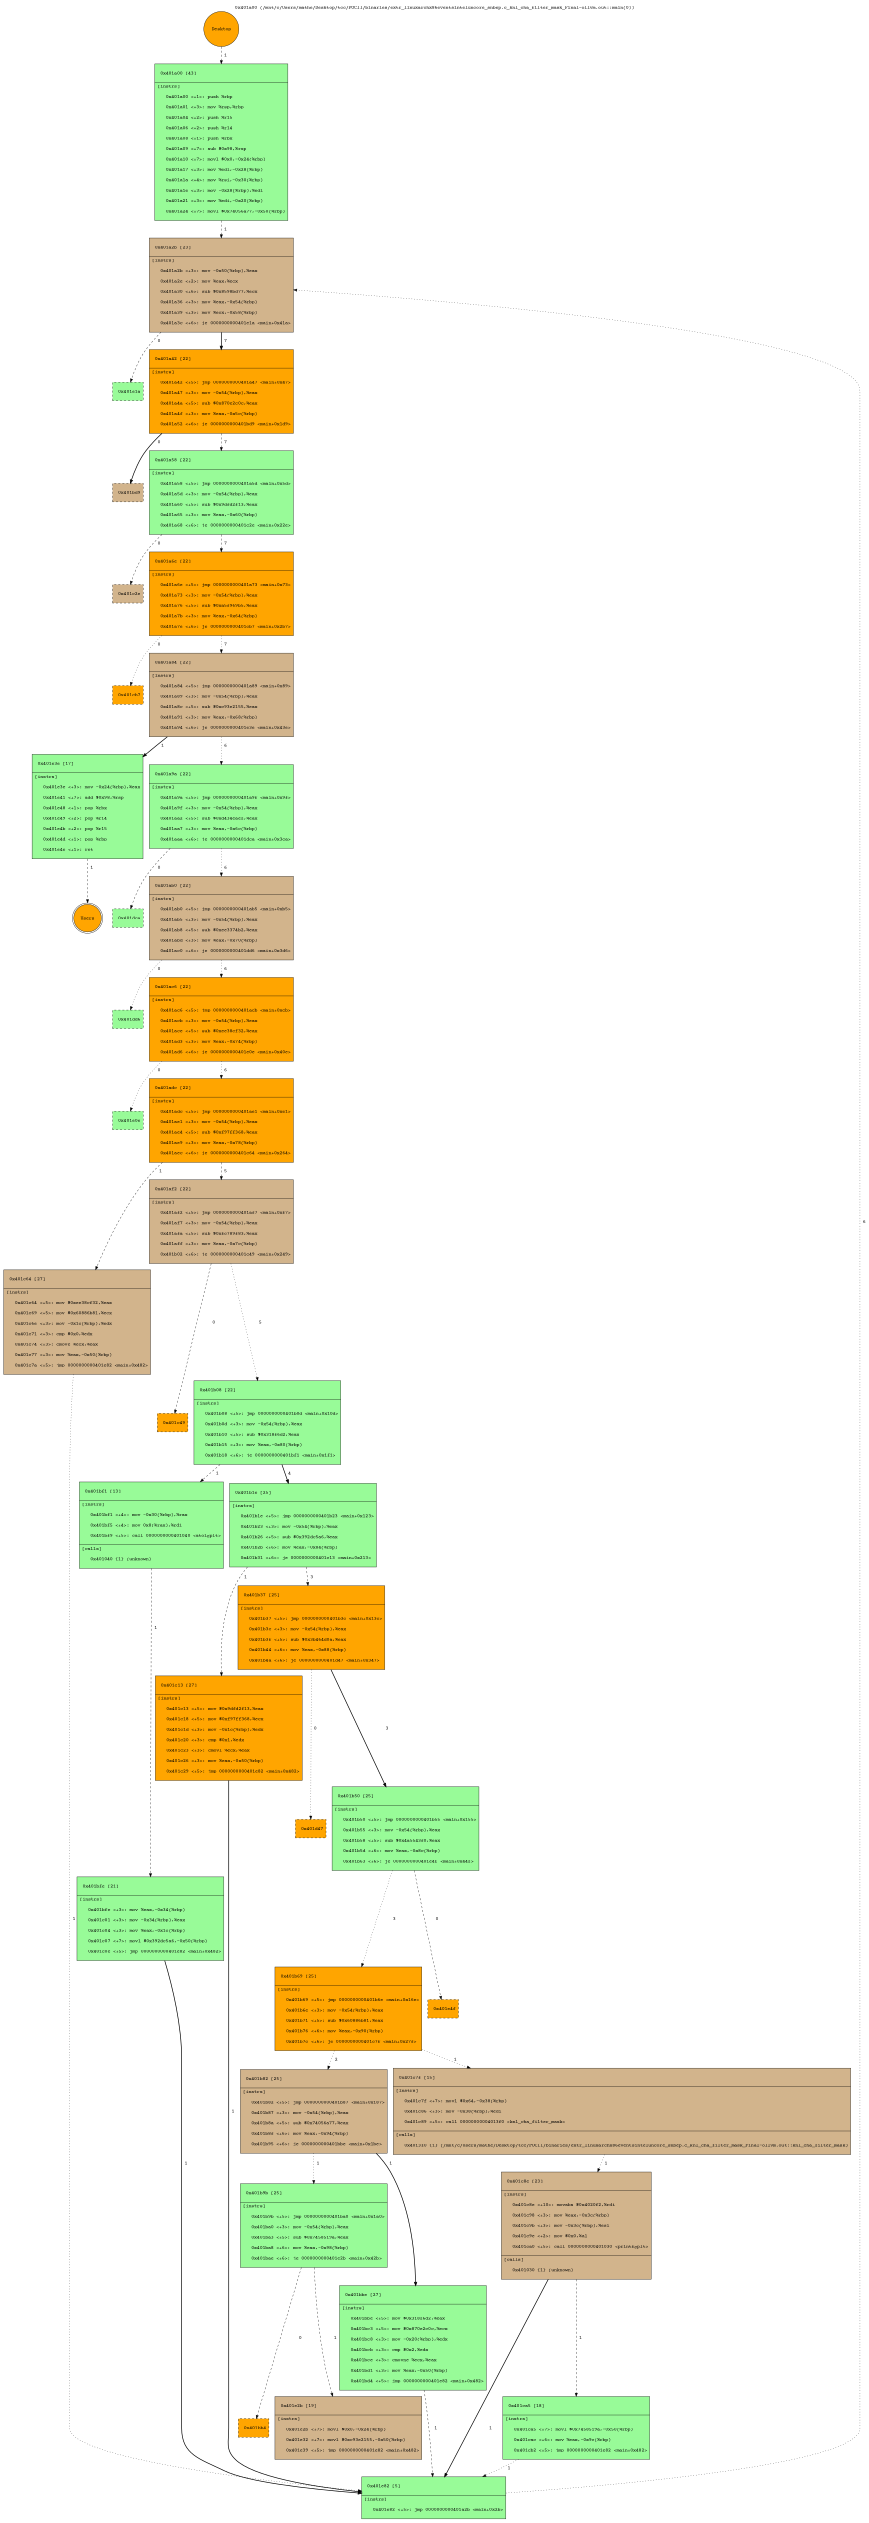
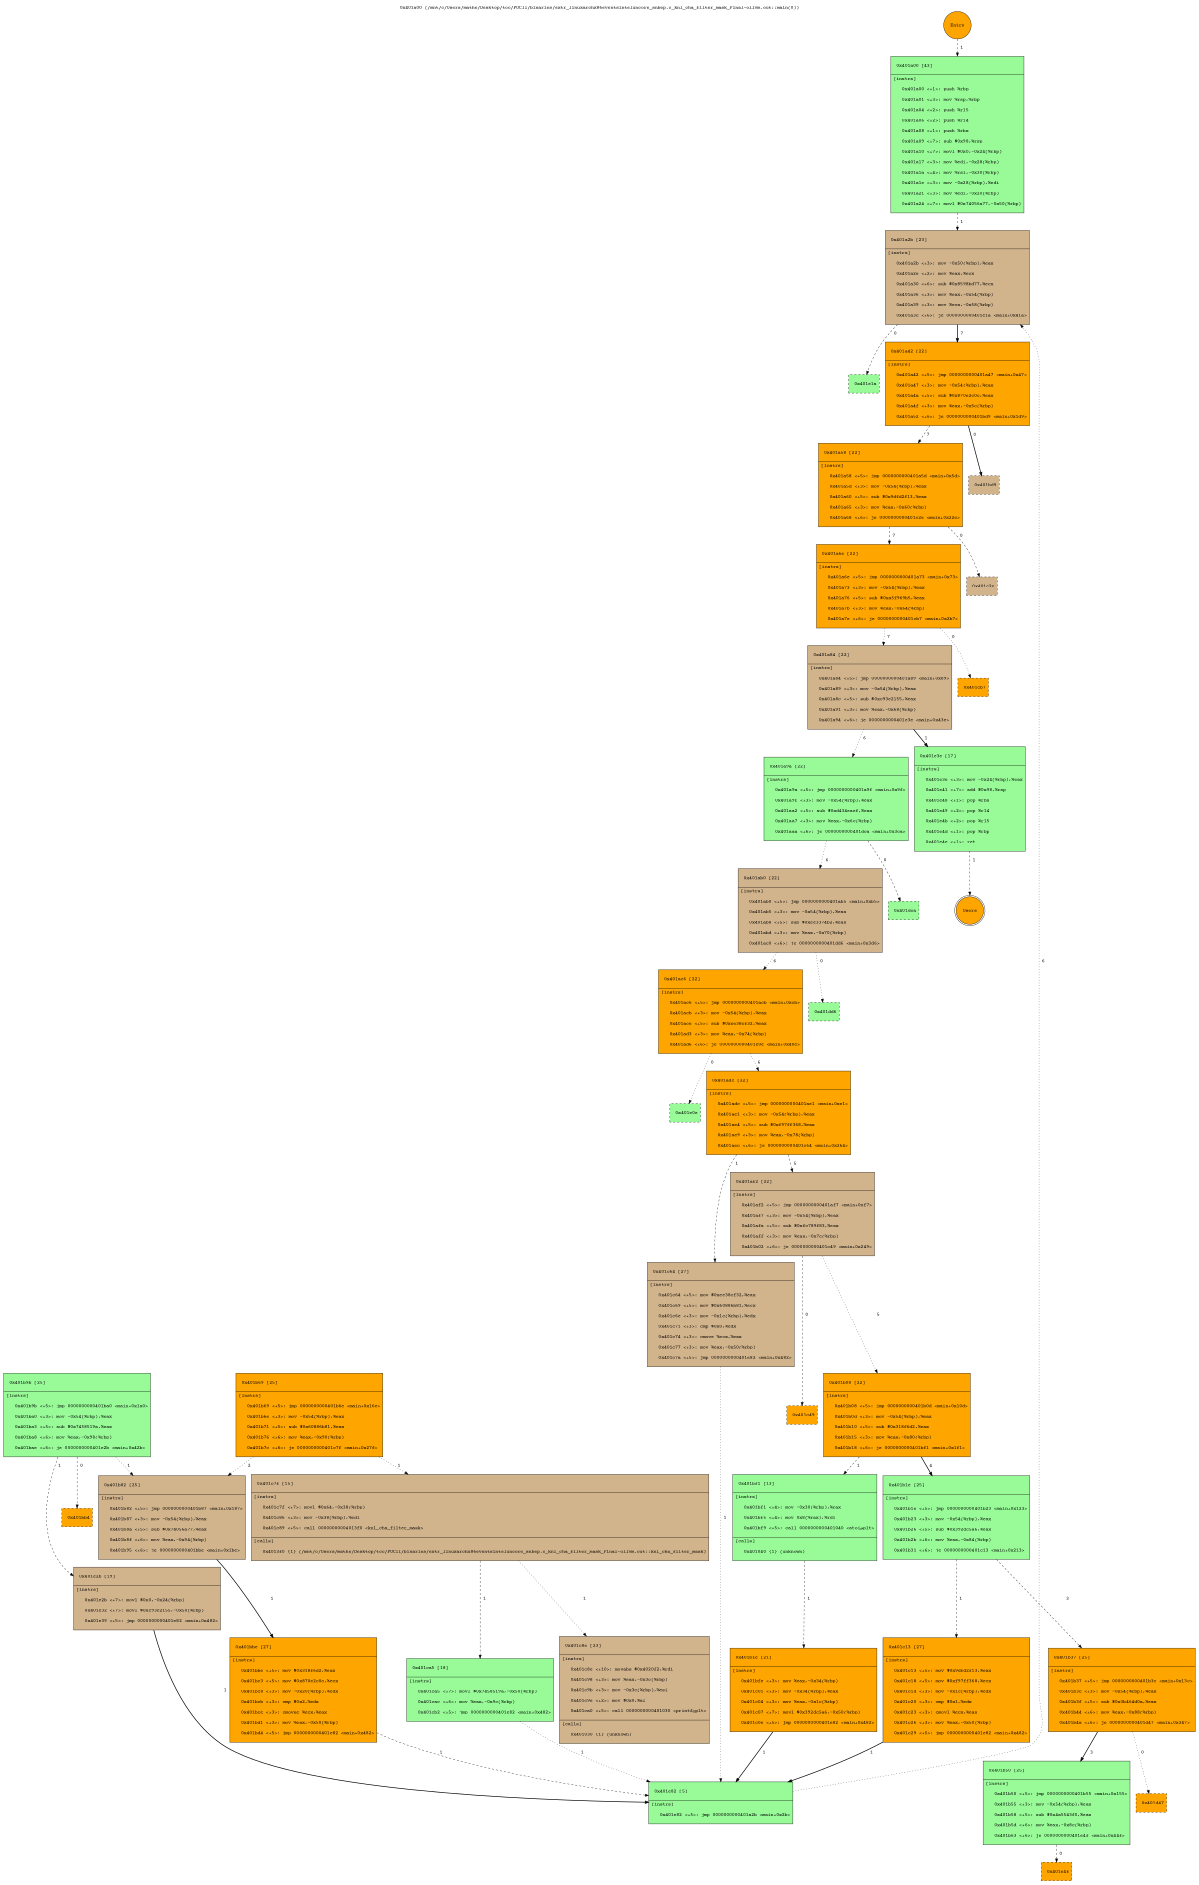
(221, 29) -> (957, 25)
(221, 493) -> (891, 485)
(267, 1423) -> (897, 1415)
(377, 1917) -> none
(150, 1919) -> (803, 1690)
(314, 2167) -> (123, 1465)
(576, 2336) -> (480, 1608)
(413, 2338) -> (303, 1690)
(497, 2377) -> (363, 1784)
